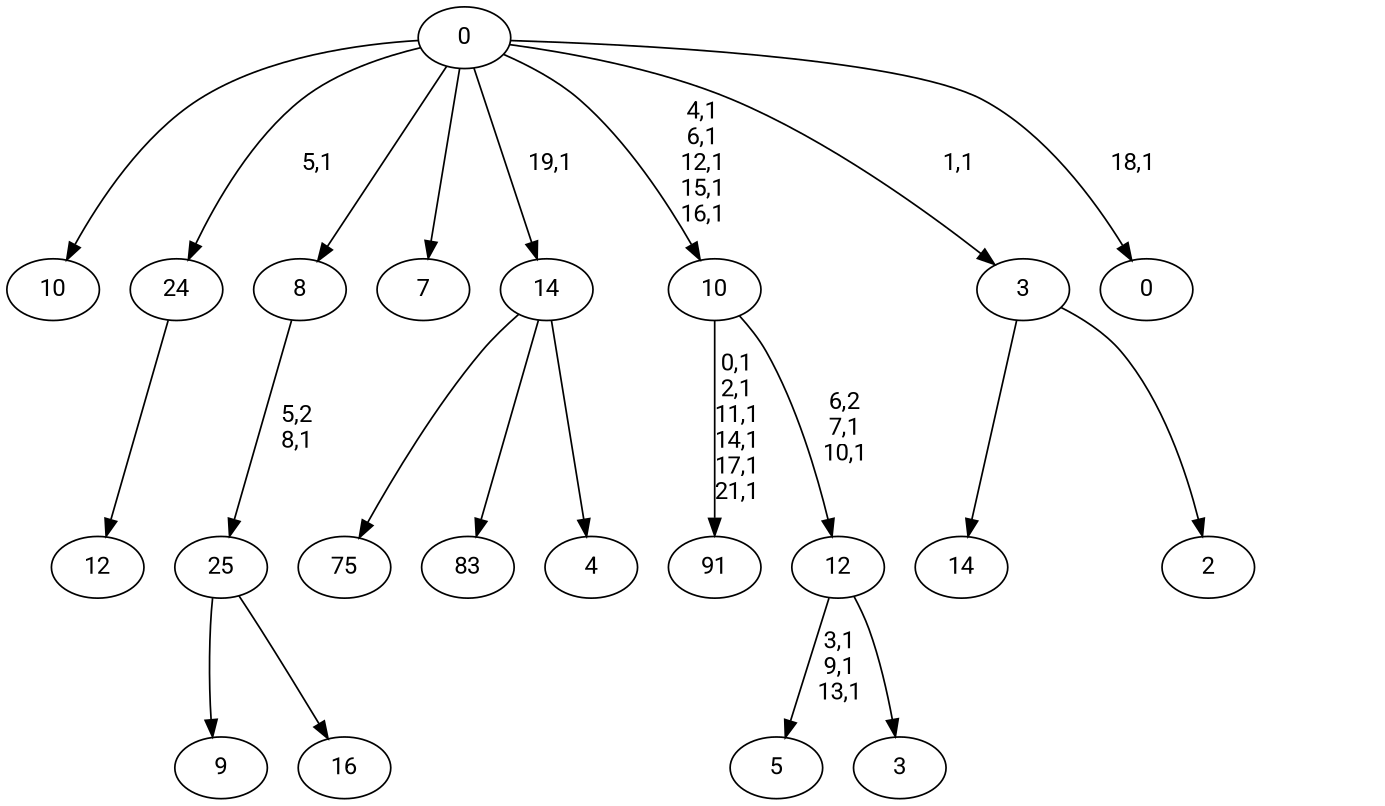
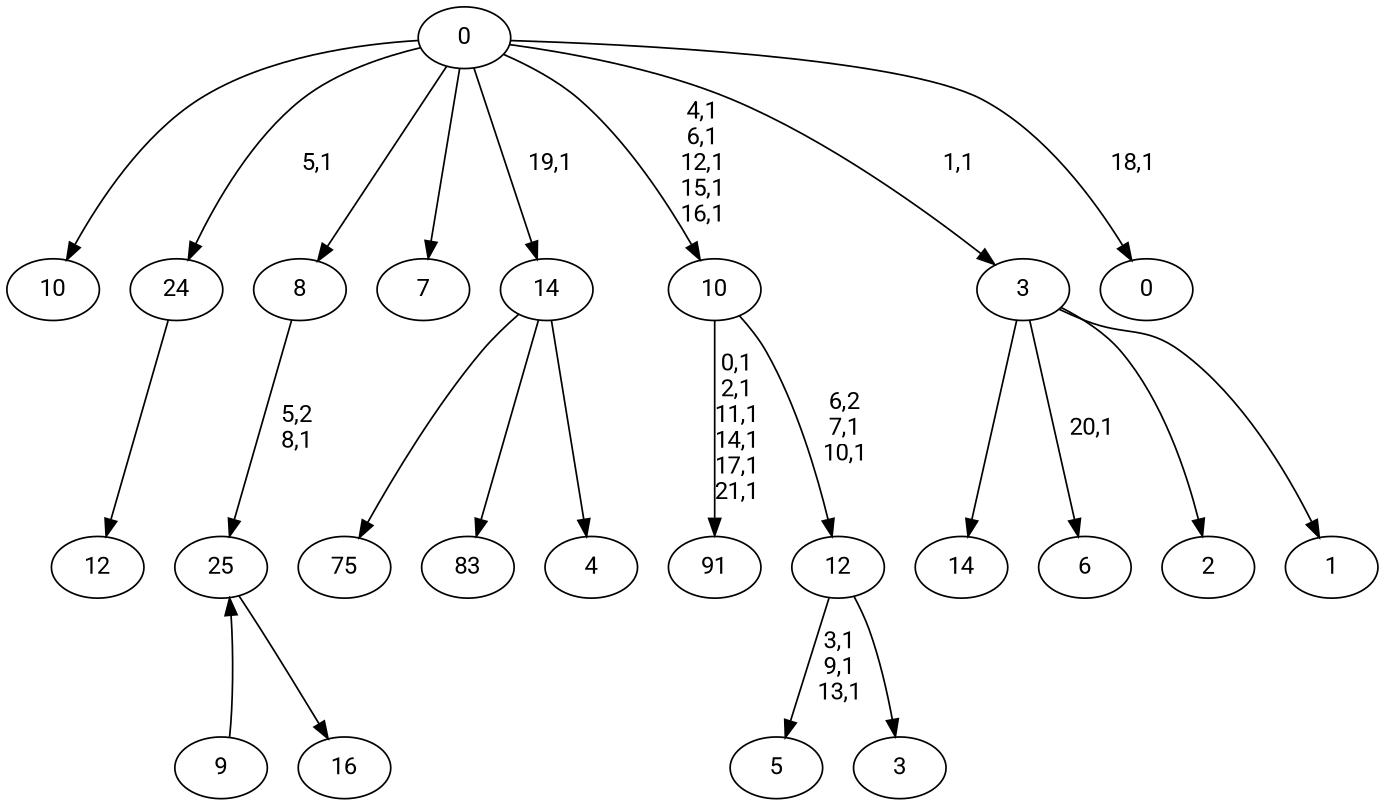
none -> (1085, 567)
none -> (1332, 567)
(210, 659) -> (233, 676)
